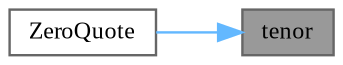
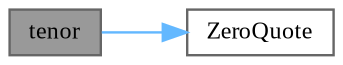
(187, 32) -> (132, 32)
